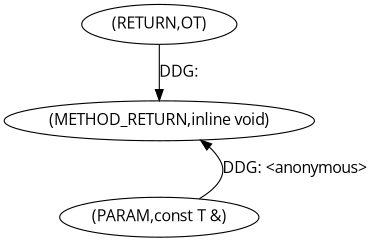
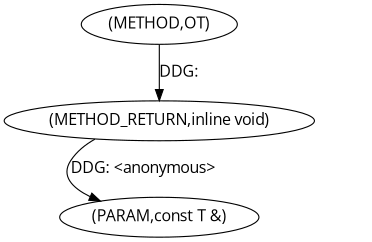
(159, 24) -> (159, 24)
(222, 176) -> (68, 167)
